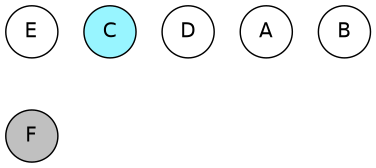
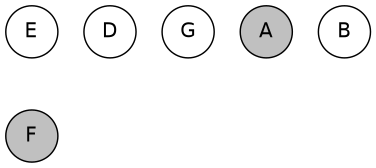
(110, 32) -> none
none -> (188, 32)
(266, 32) -> (266, 32)
